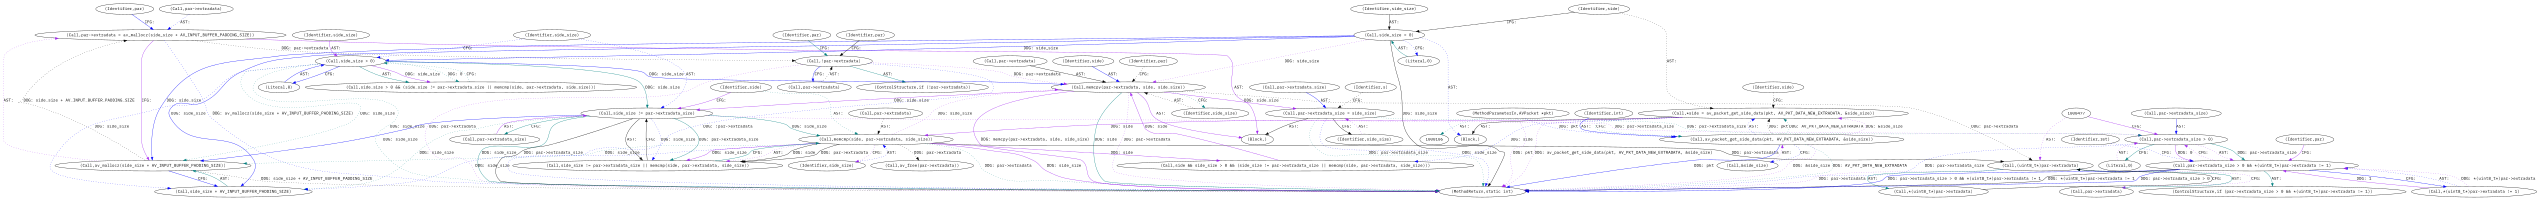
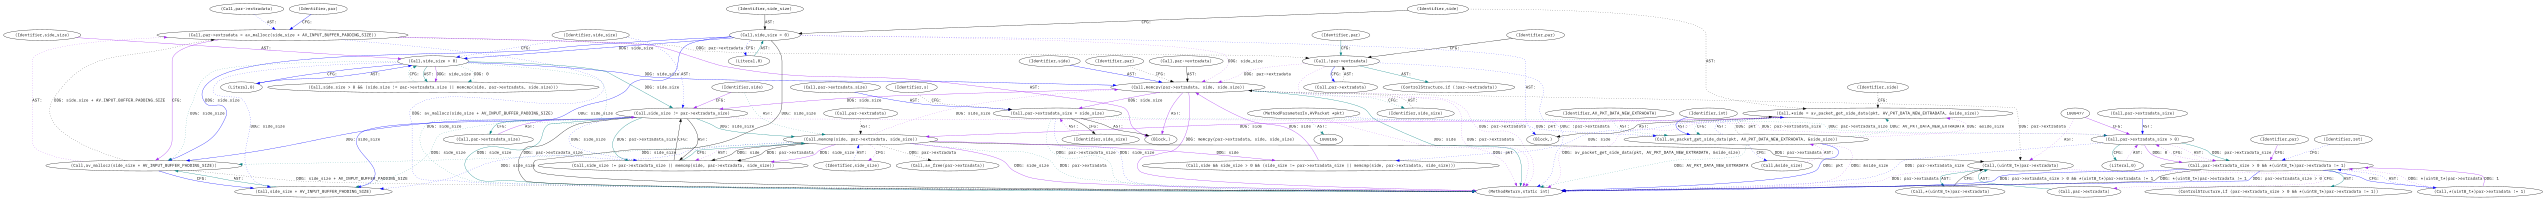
none -> (1610, 113)
